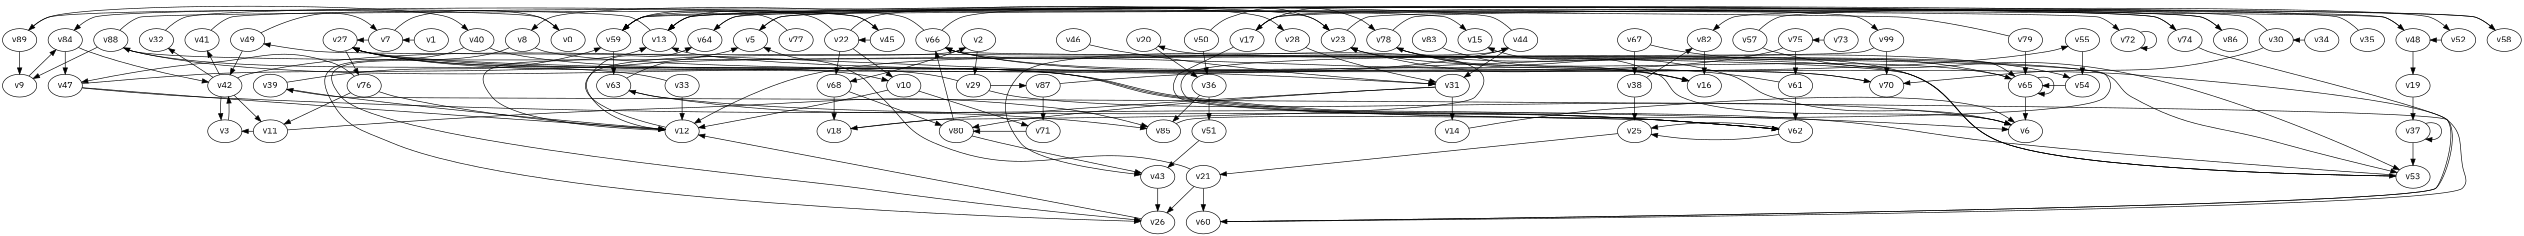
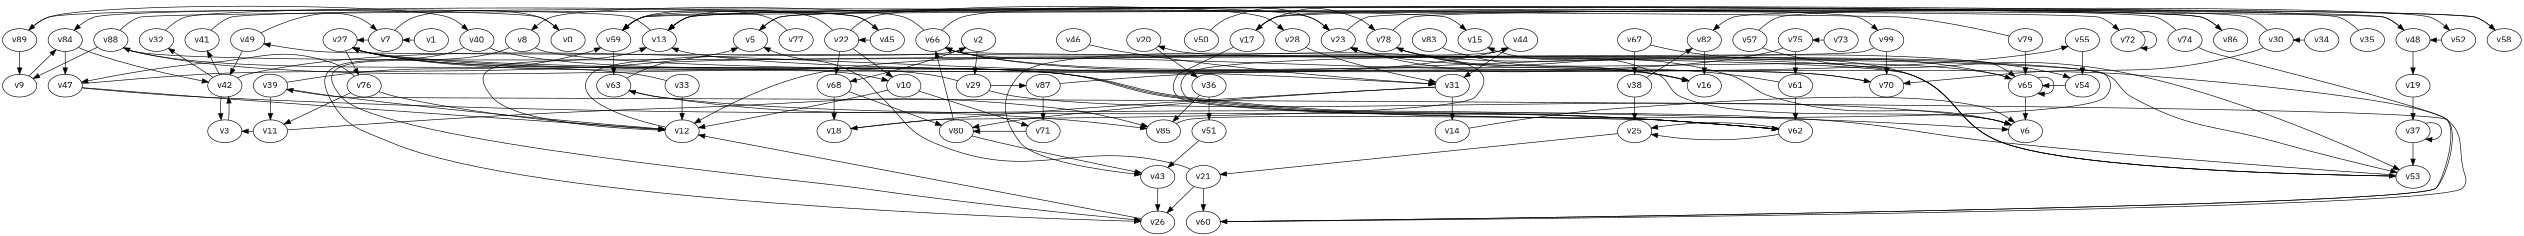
(705, 40) -> none
(1205, 60) -> none
(245, 106) -> (270, 106)
